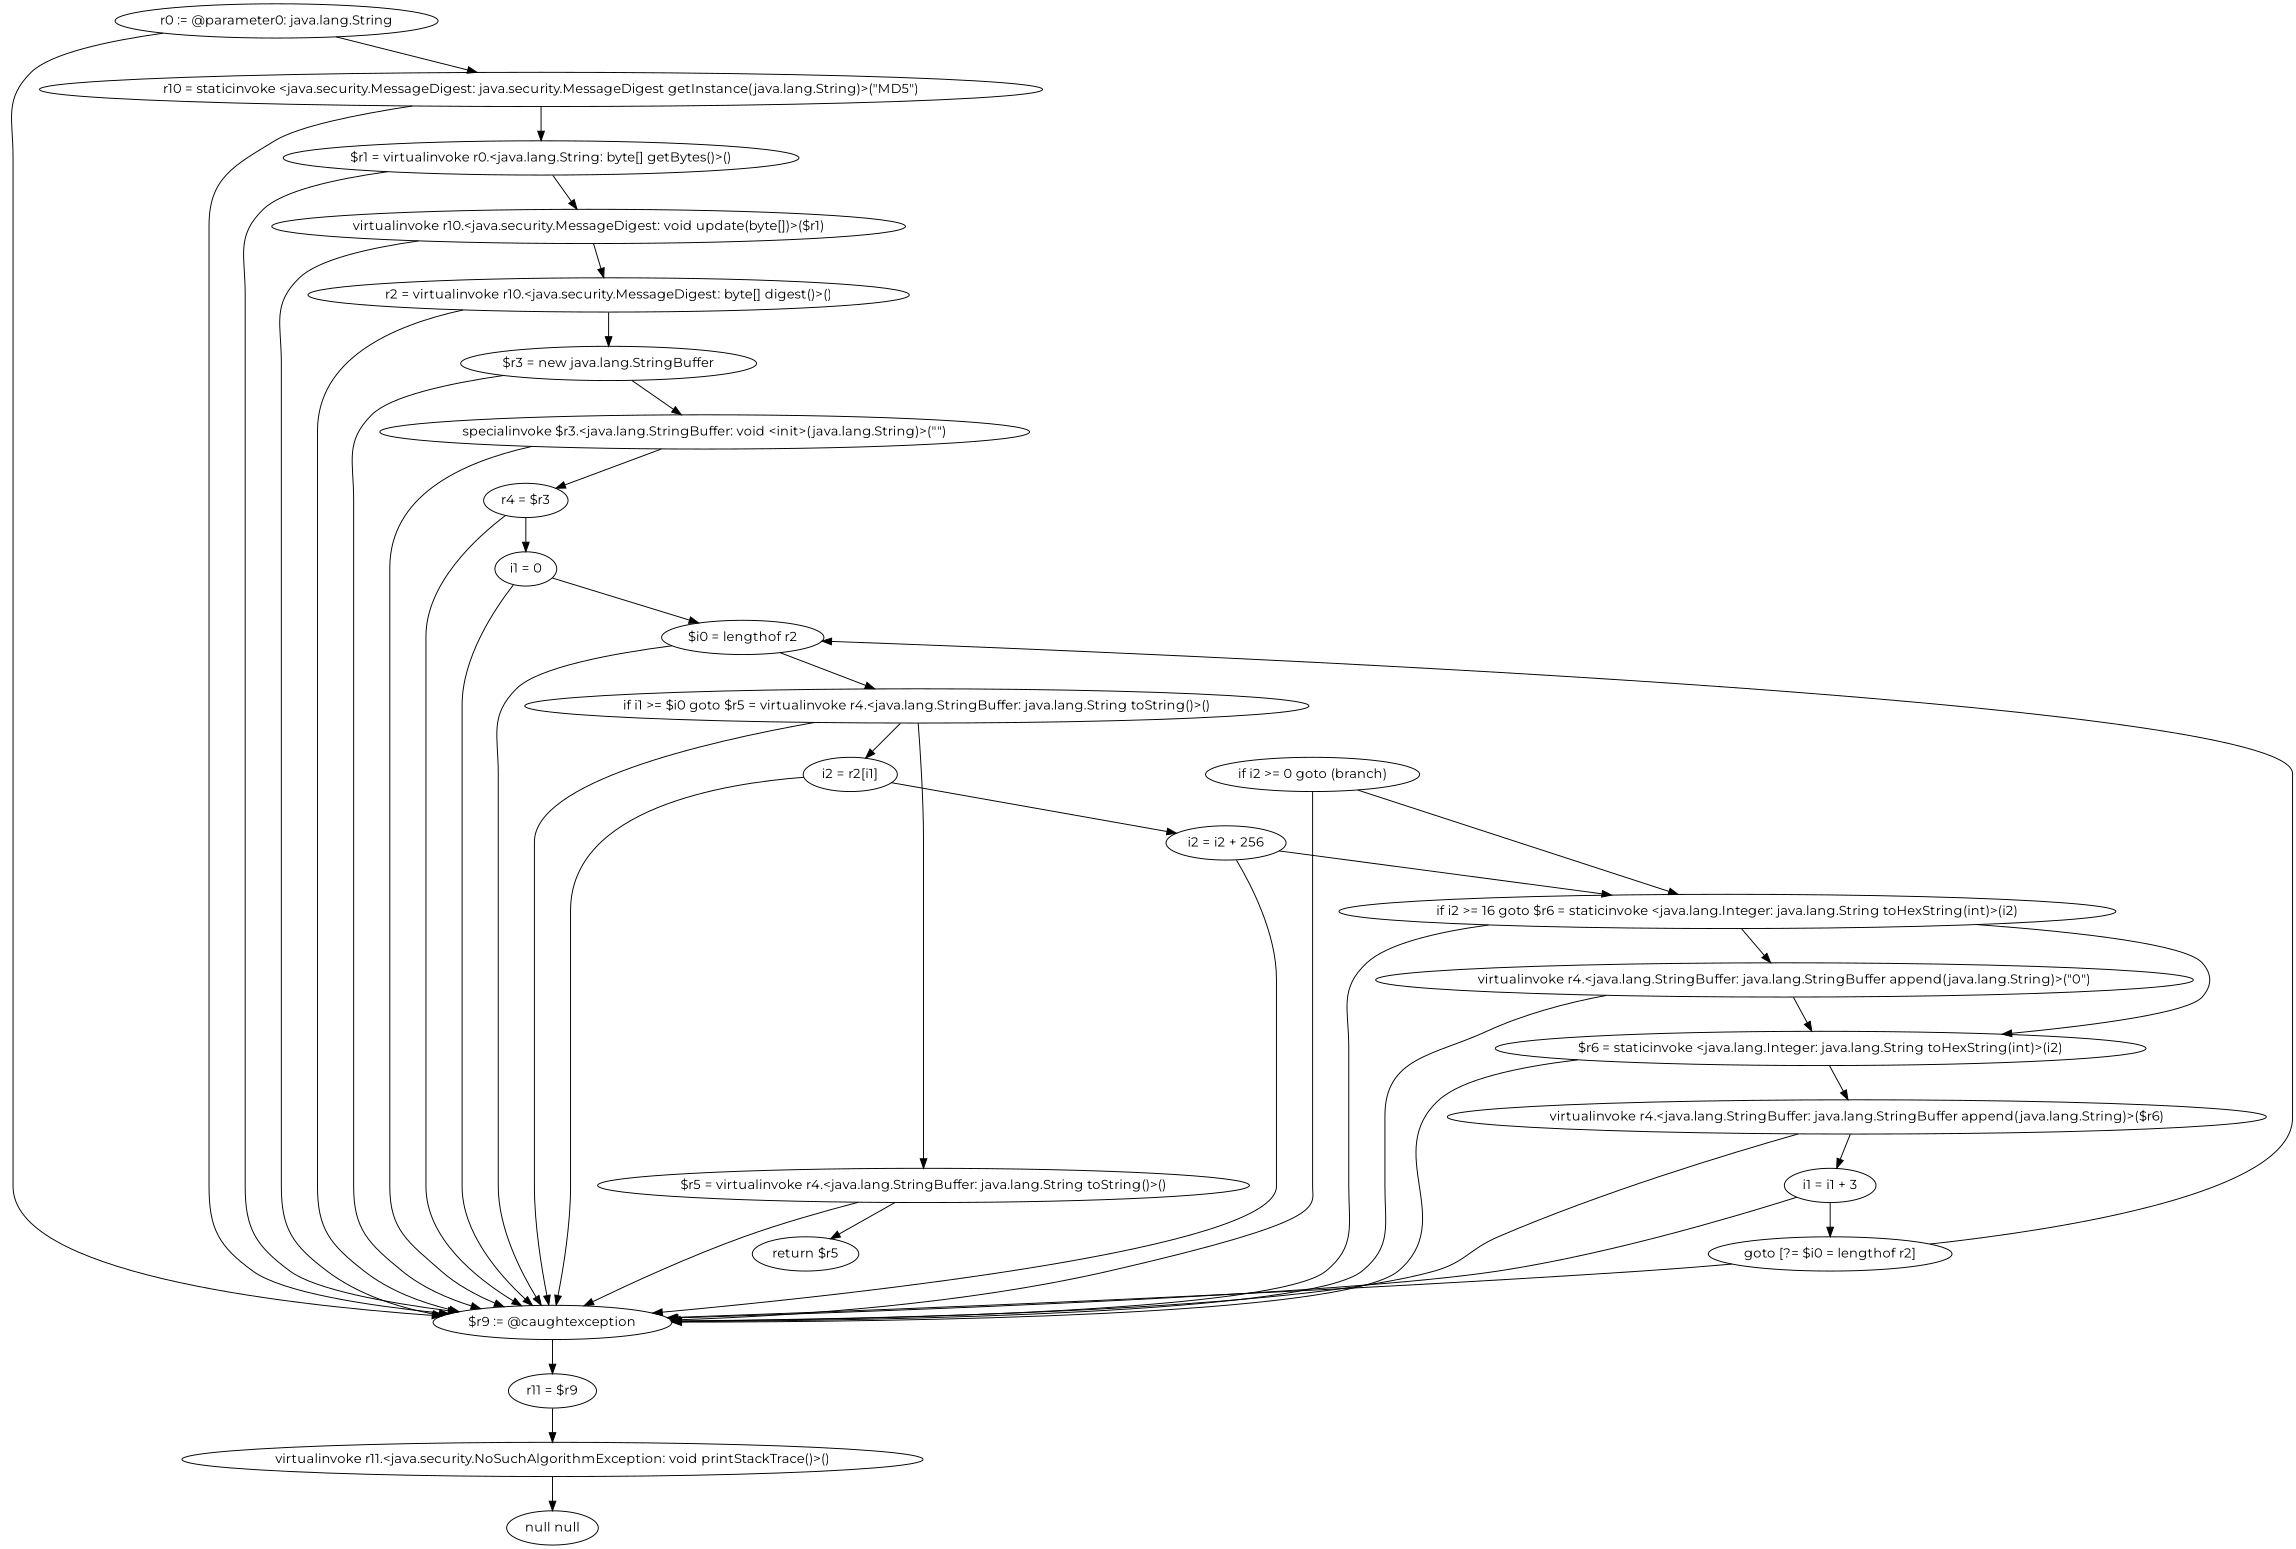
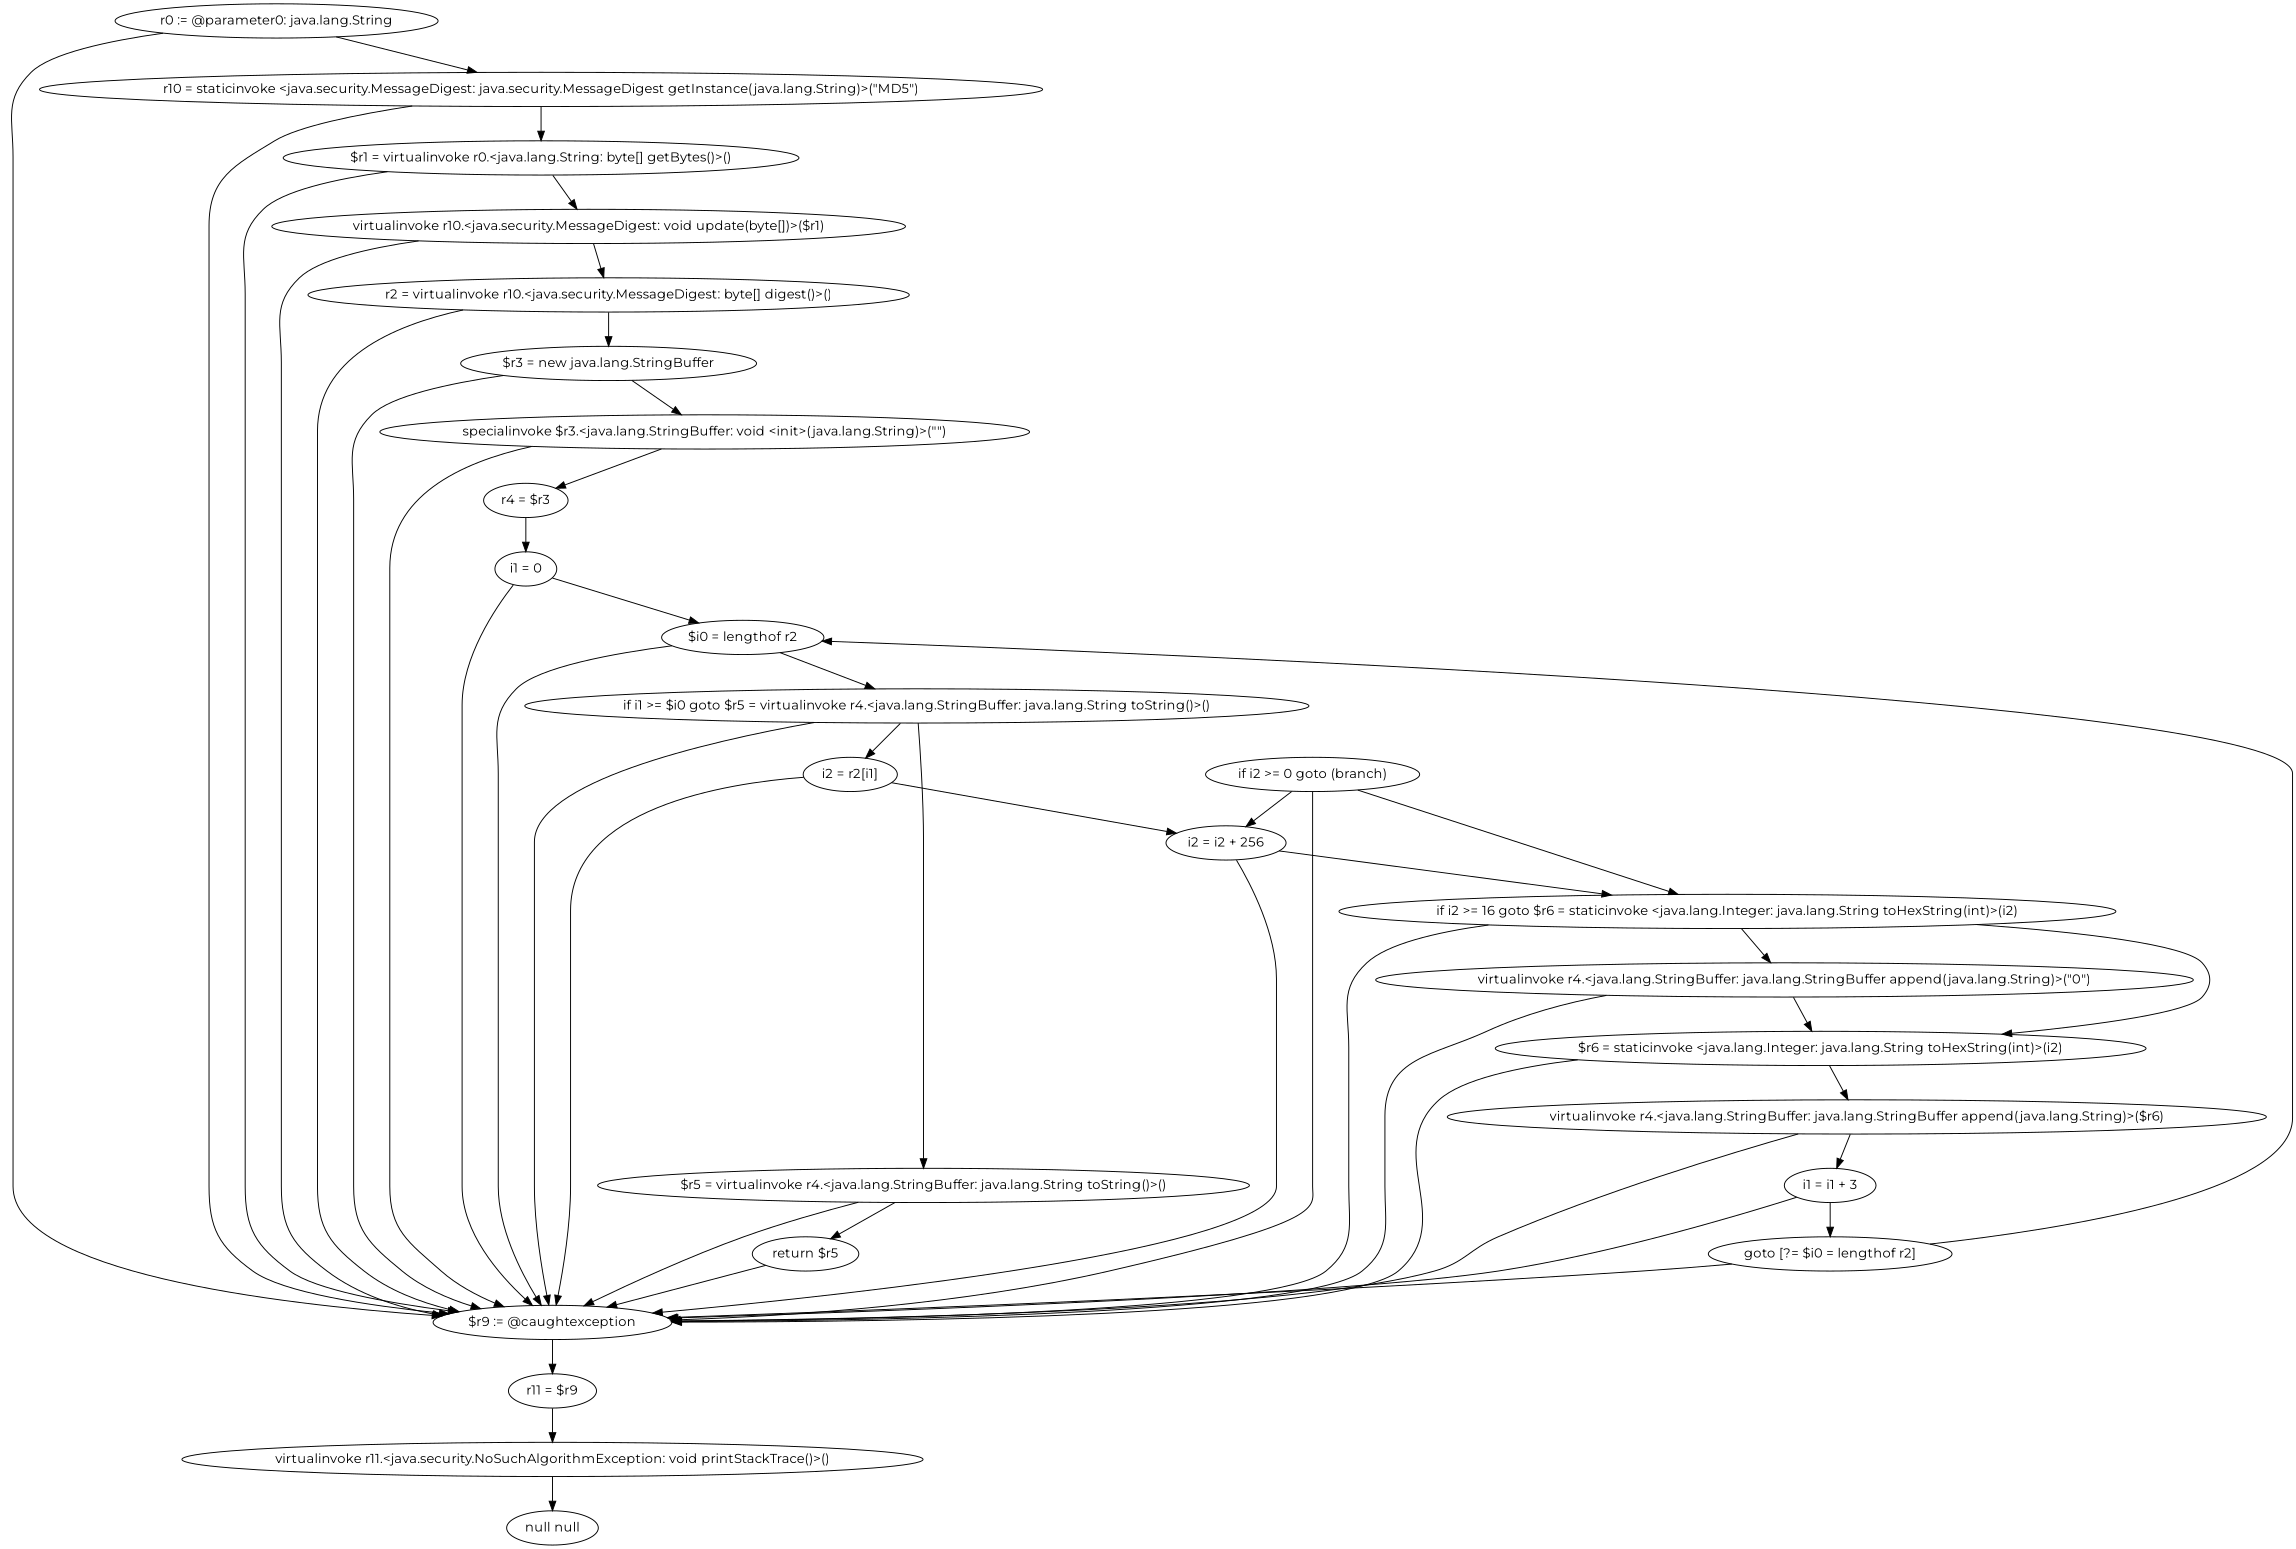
none -> (1273, 806)
(426, 912) -> (691, 1285)
